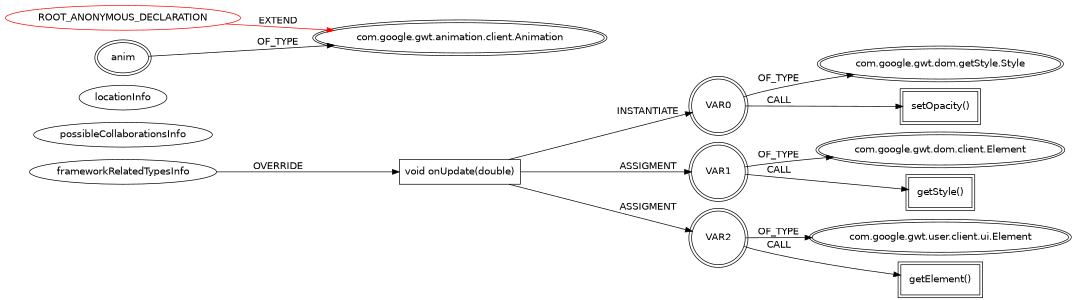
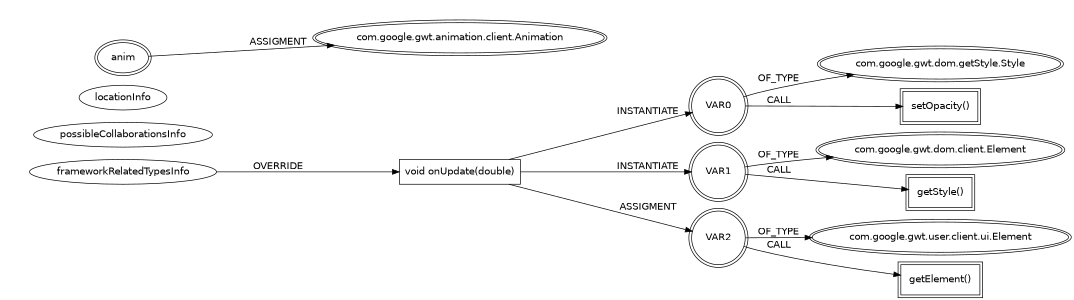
(123, 18) -> none
(278, 42) -> (278, 42)
(648, 167) -> (648, 167)
